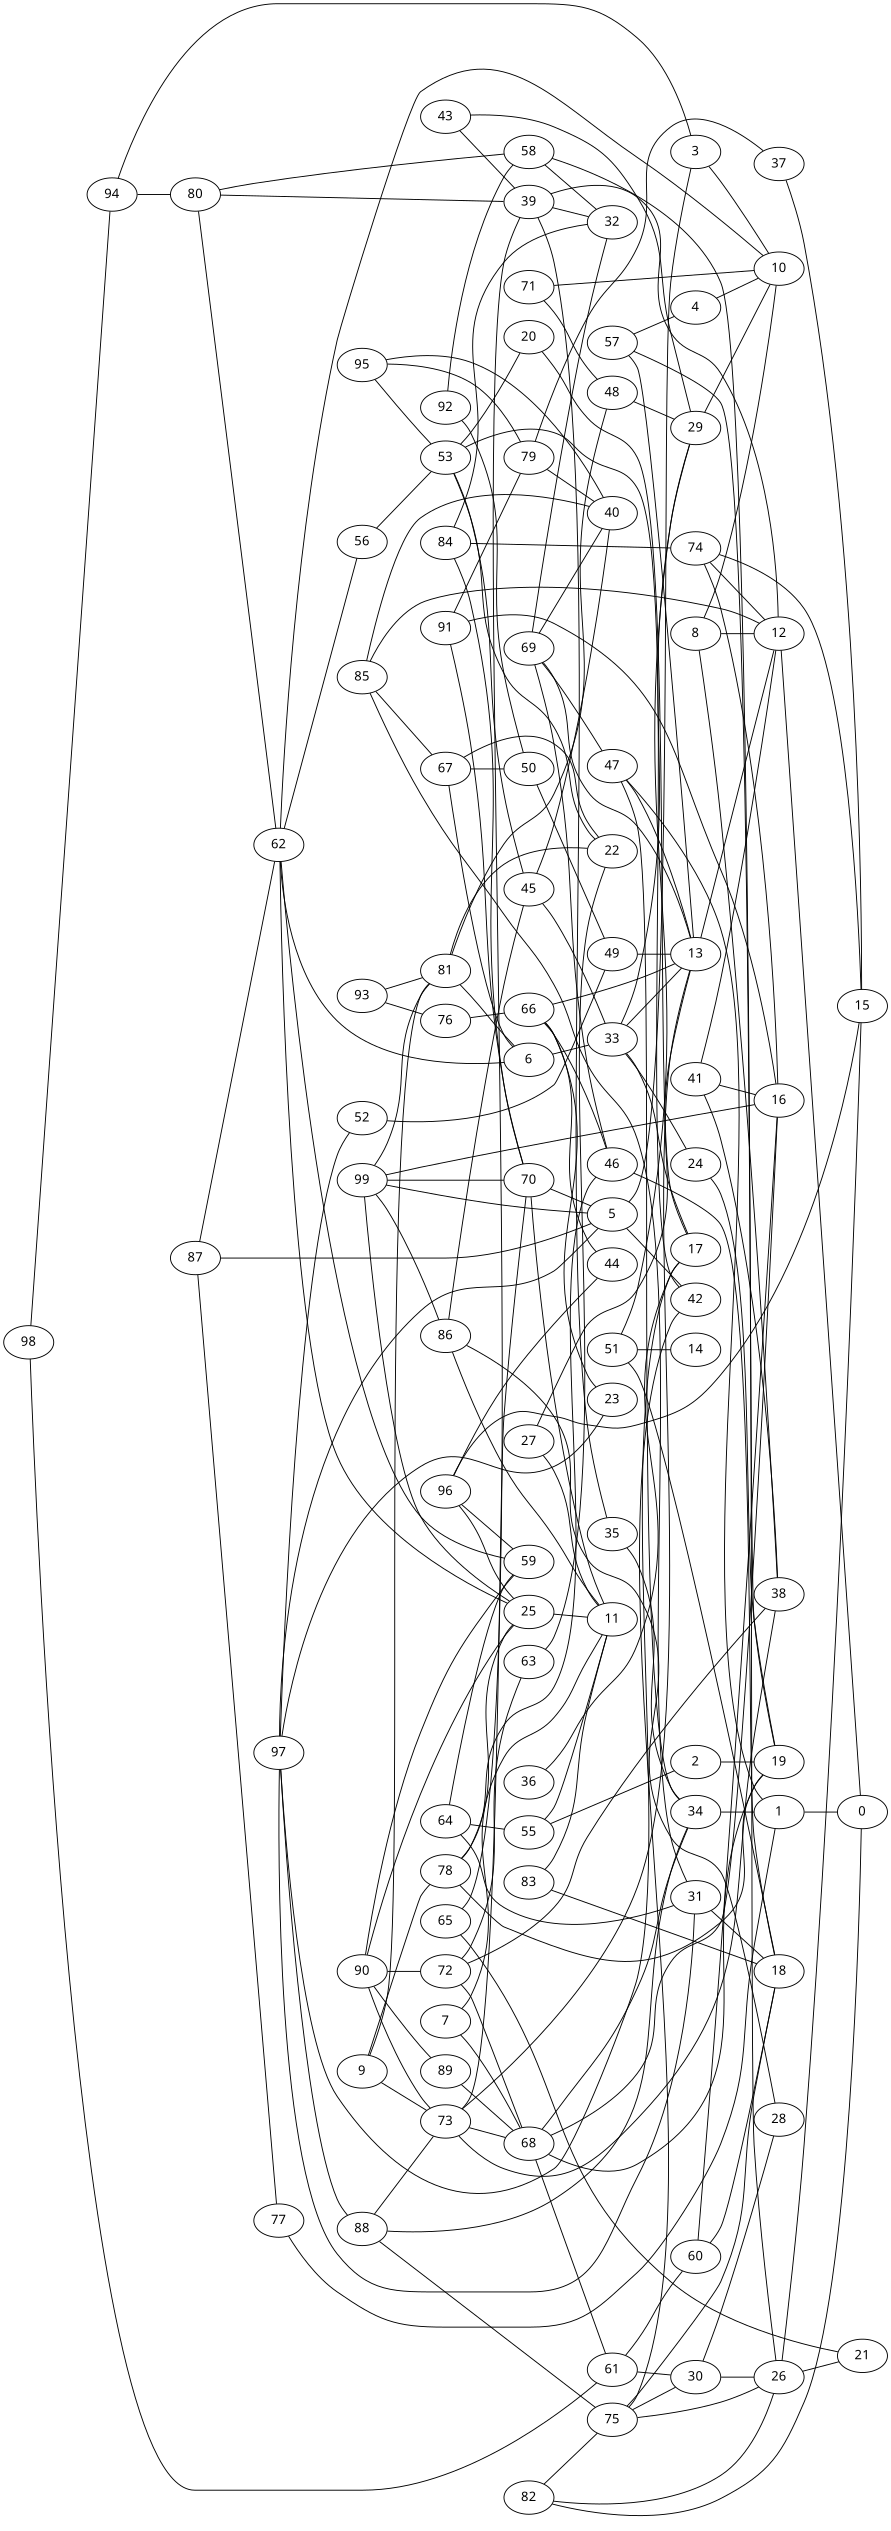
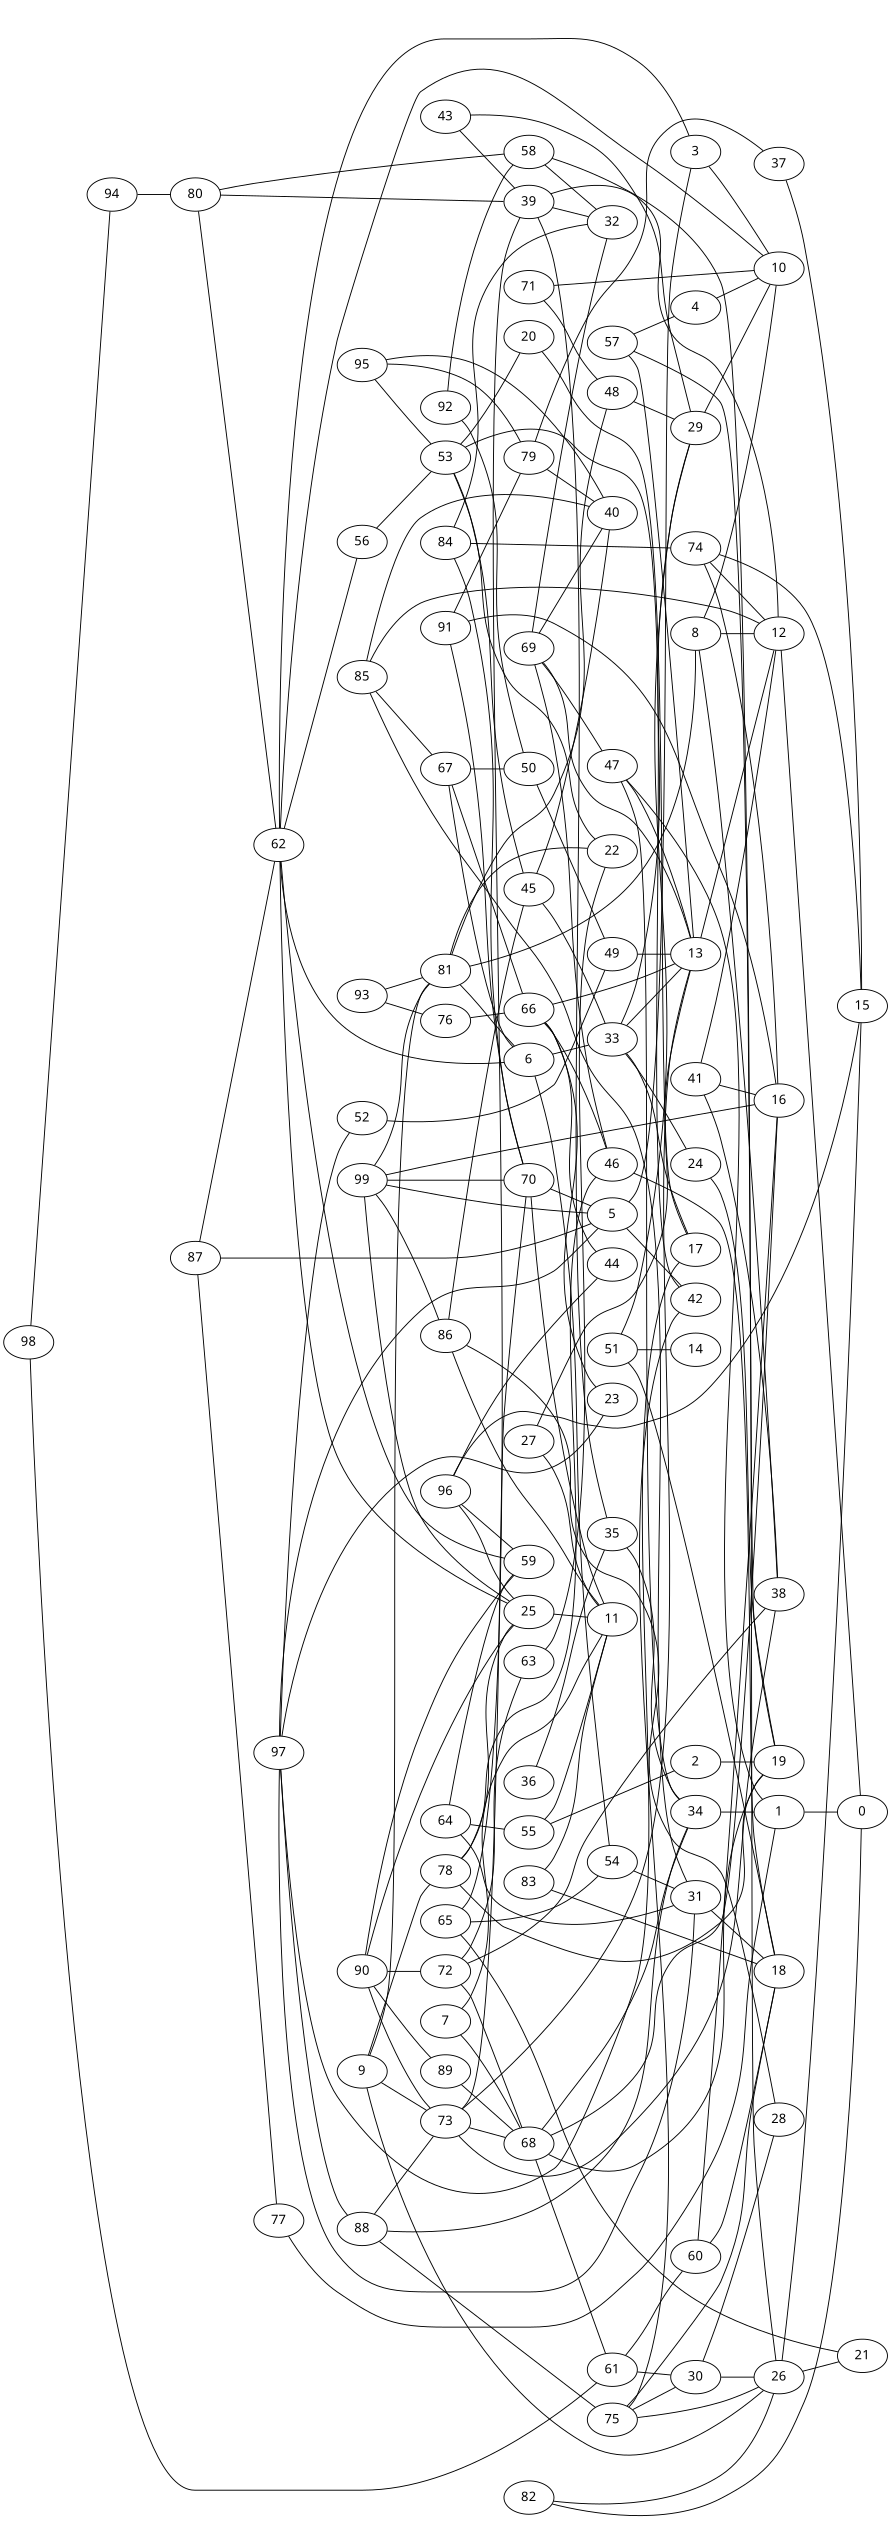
(393, 4) -> (317, 266)
(545, 740) -> (477, 858)
none -> (649, 858)
(635, 1650) -> (570, 1658)
none -> (612, 1862)
none -> (499, 2368)
(571, 2459) -> none
